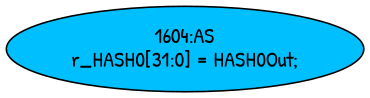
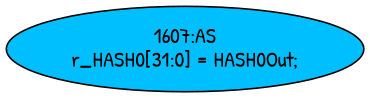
(185, 49) -> (185, 49)
